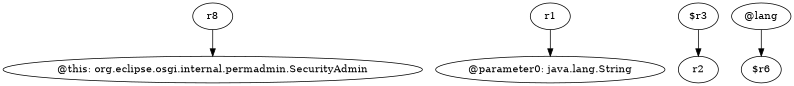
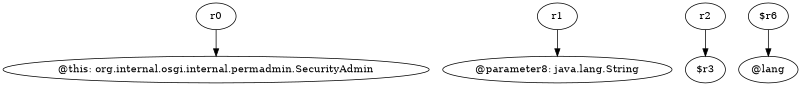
(213, 16) -> (216, 16)
(698, 39) -> (705, 39)
(761, 39) -> (768, 39)
(213, 70) -> (216, 70)
(550, 70) -> (557, 70)
